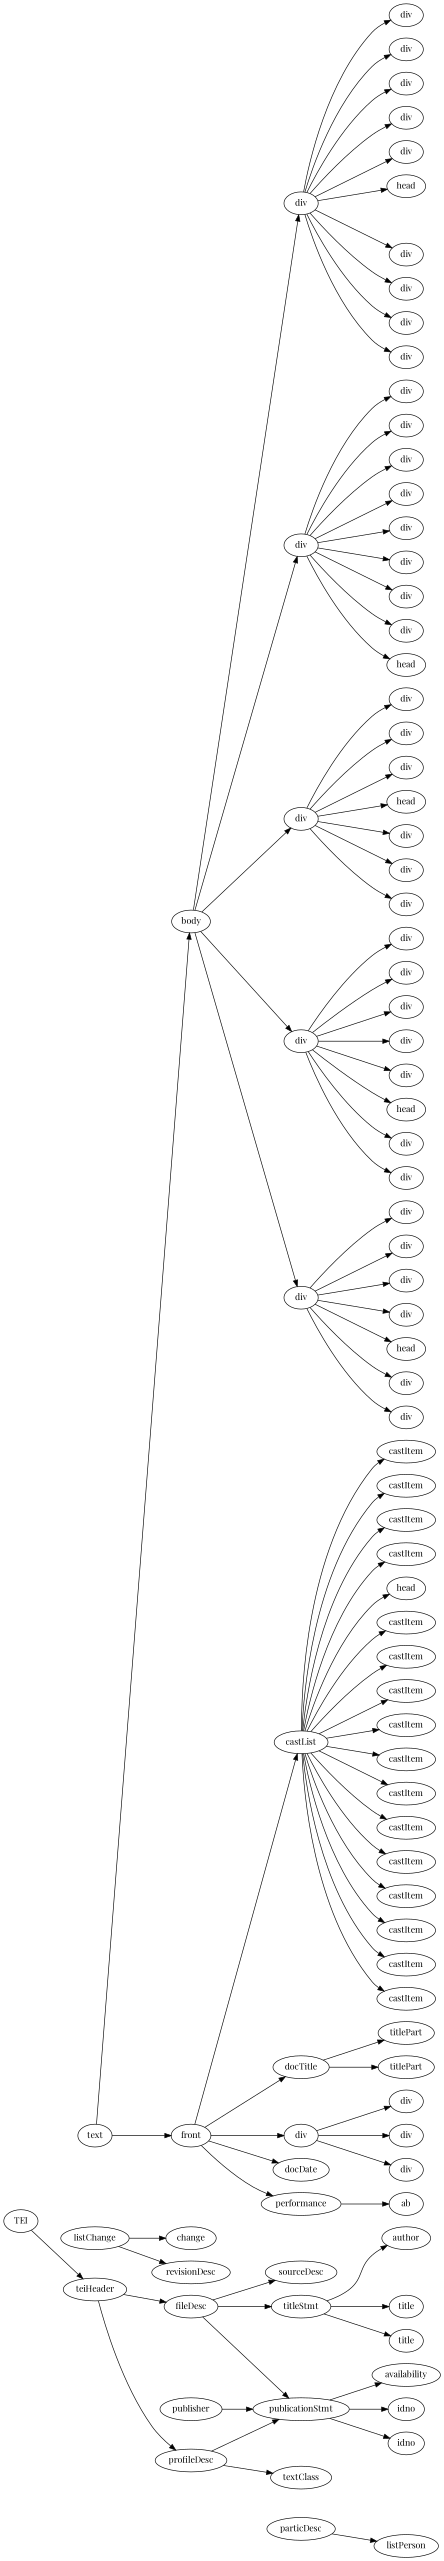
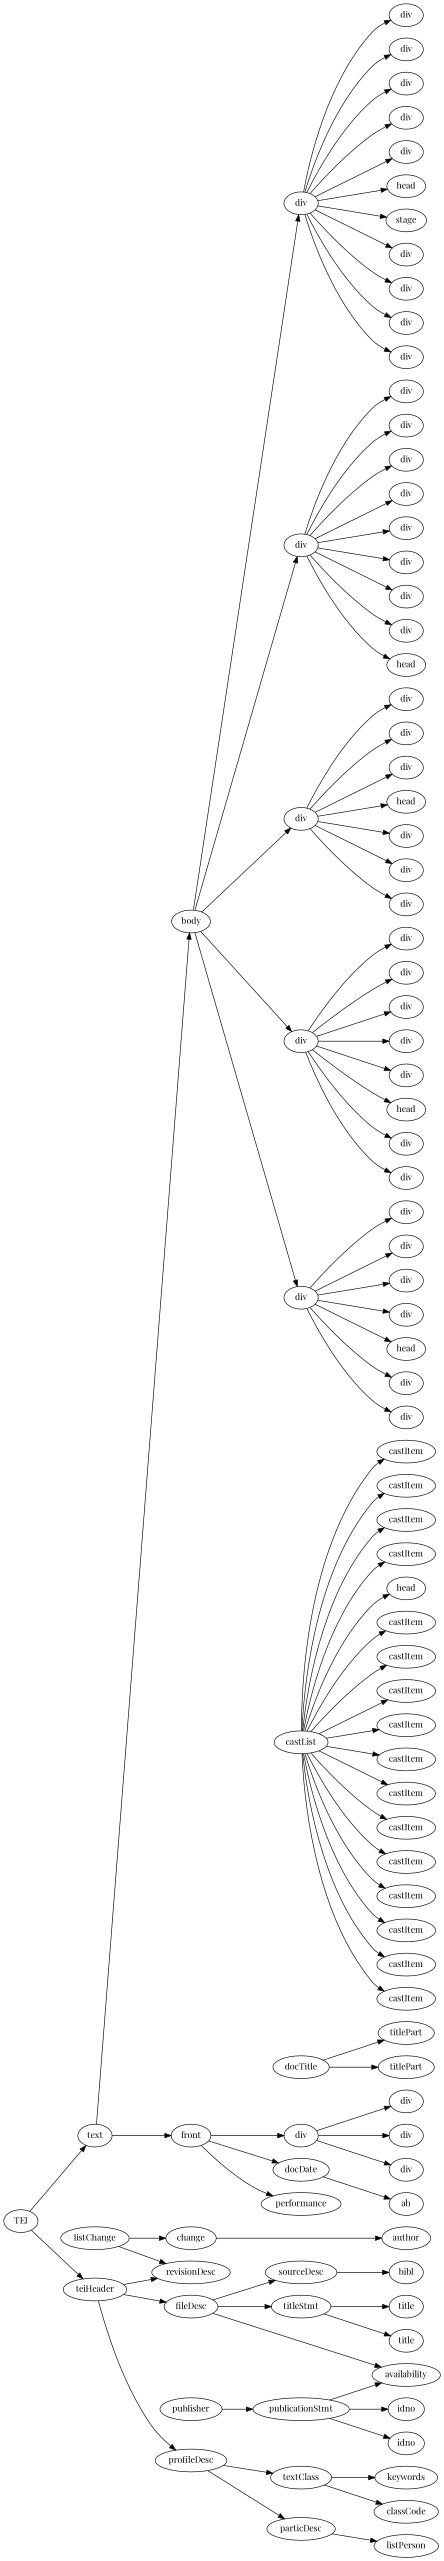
none -> (406, 220)
(245, 1942) -> none
(242, 2104) -> none
none -> (56, 2181)
(362, 2204) -> (354, 2187)
none -> (406, 2272)
(358, 2279) -> (296, 2238)
none -> (137, 2282)
(243, 2355) -> (294, 2339)
(242, 2437) -> (243, 2493)
none -> (406, 2478)
none -> (406, 2512)
